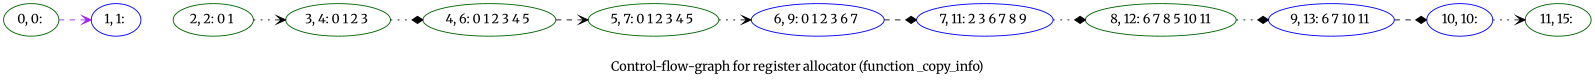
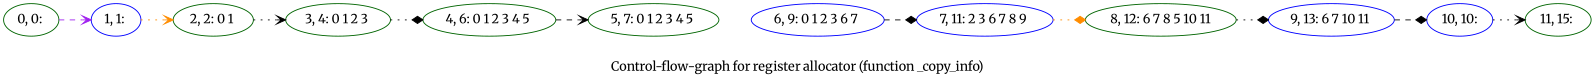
none -> (152, 20)
(730, 20) -> none
(1064, 20) -> (1064, 20)
